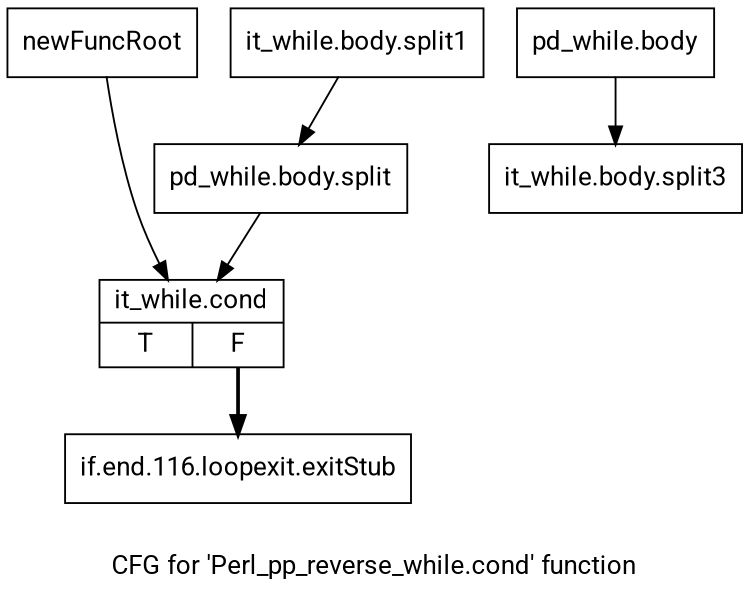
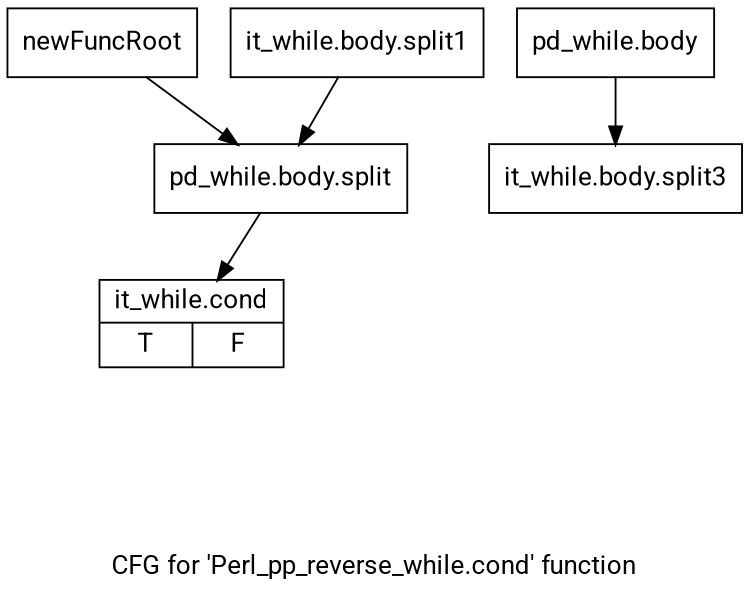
(126, 172) -> (184, 105)
(238, 469) -> none
